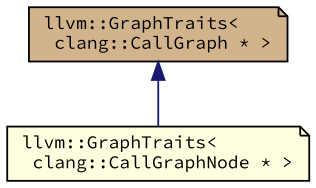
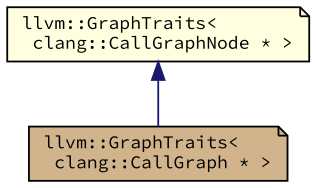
(158, 103) -> (158, 103)
